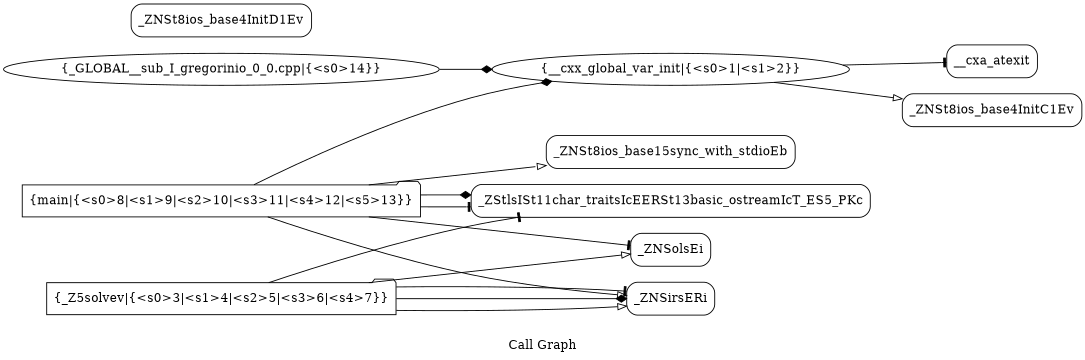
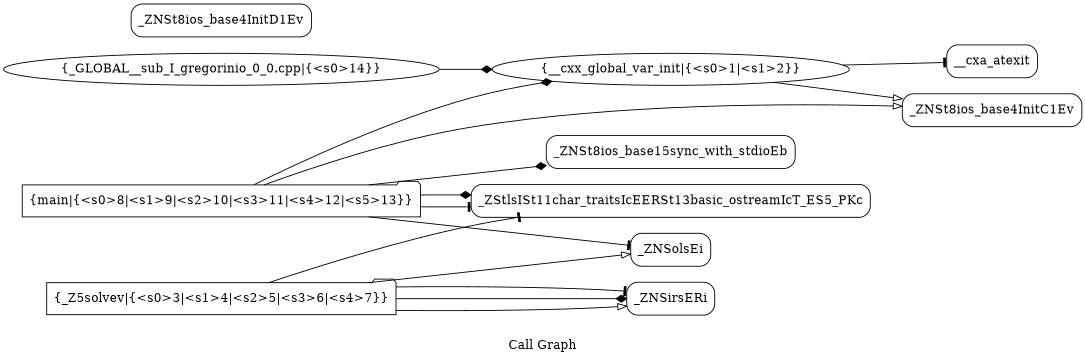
(452, 176) -> (452, 176)
(440, 268) -> (574, 114)
